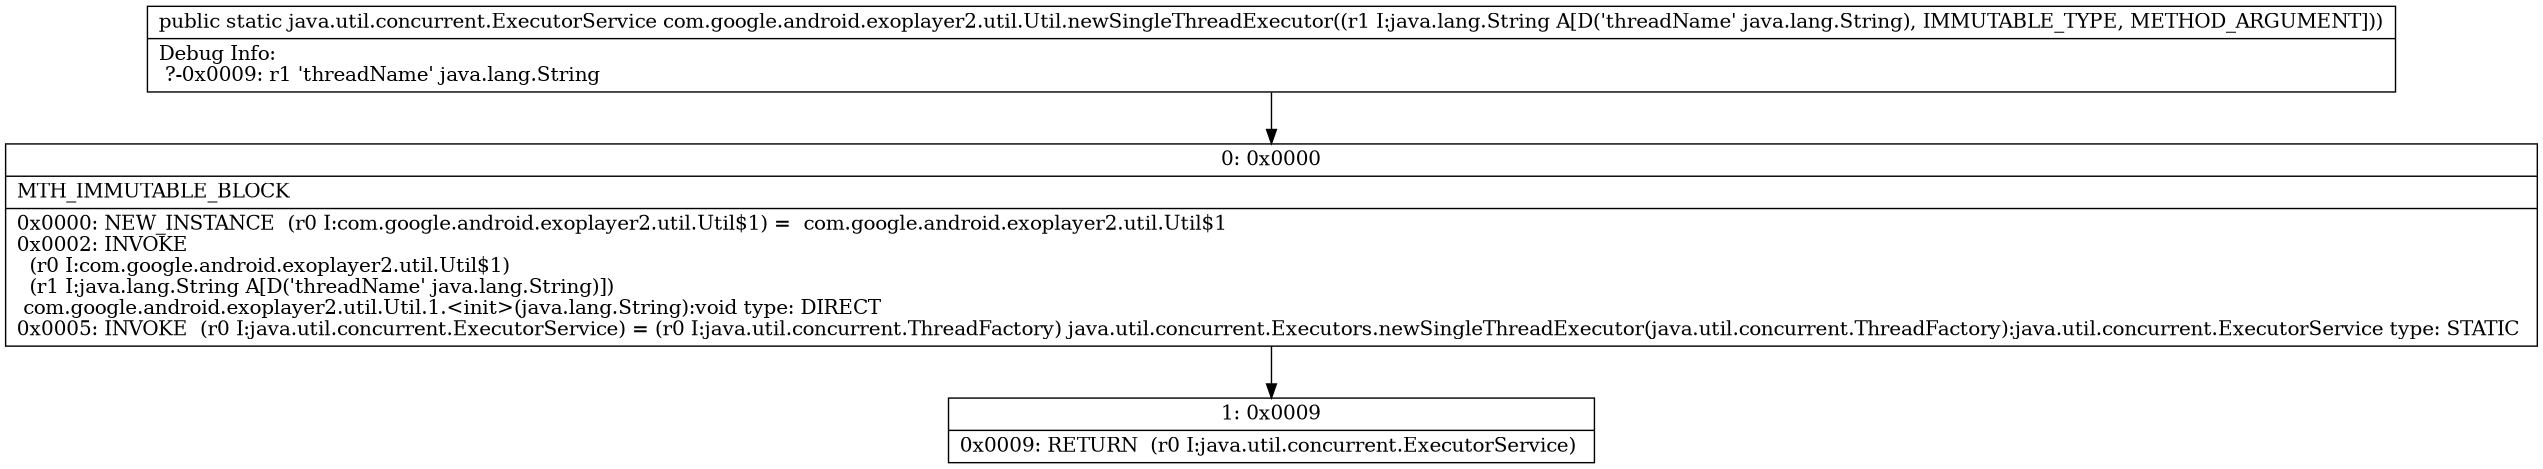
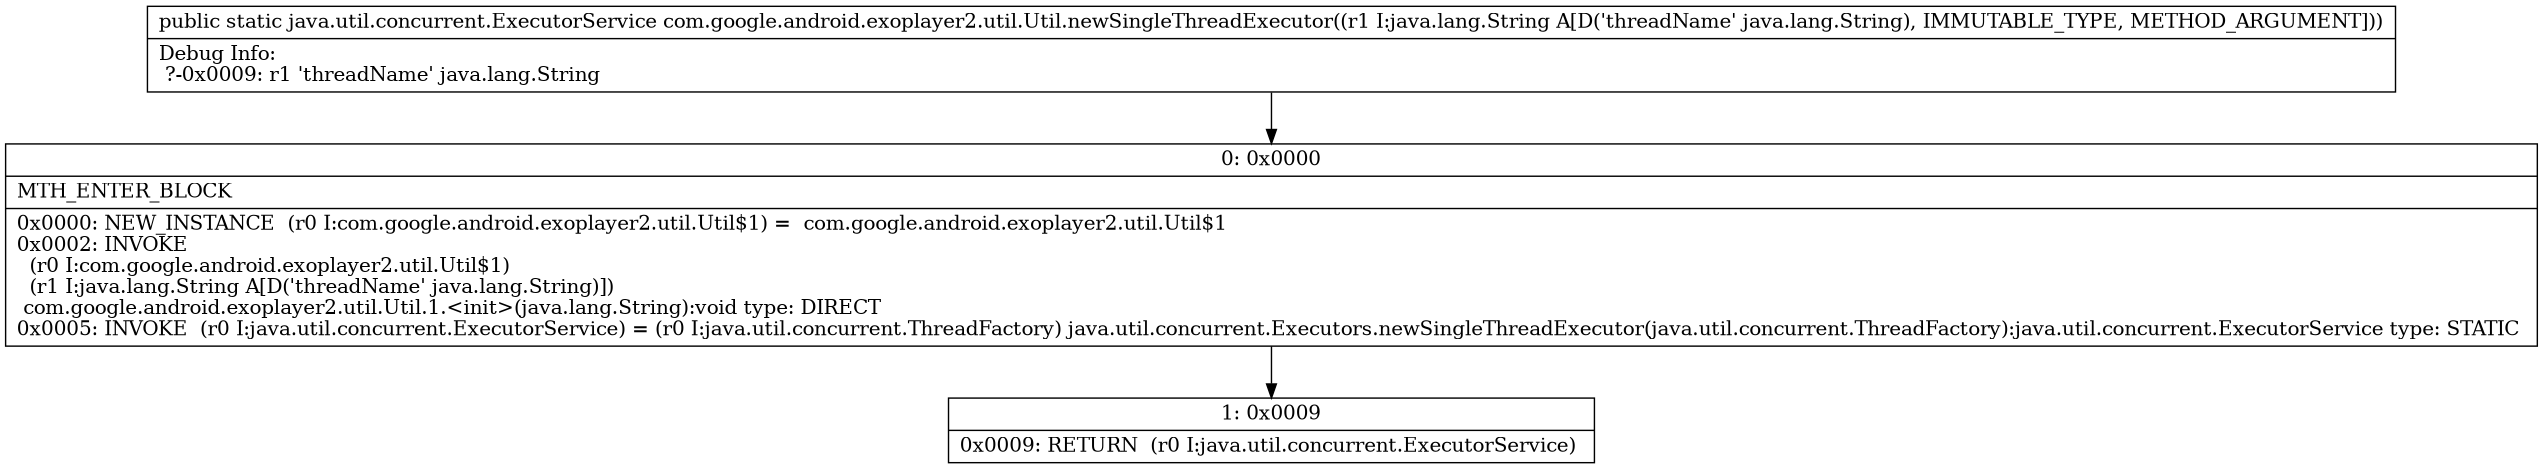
(154, 192) -> (125, 192)
